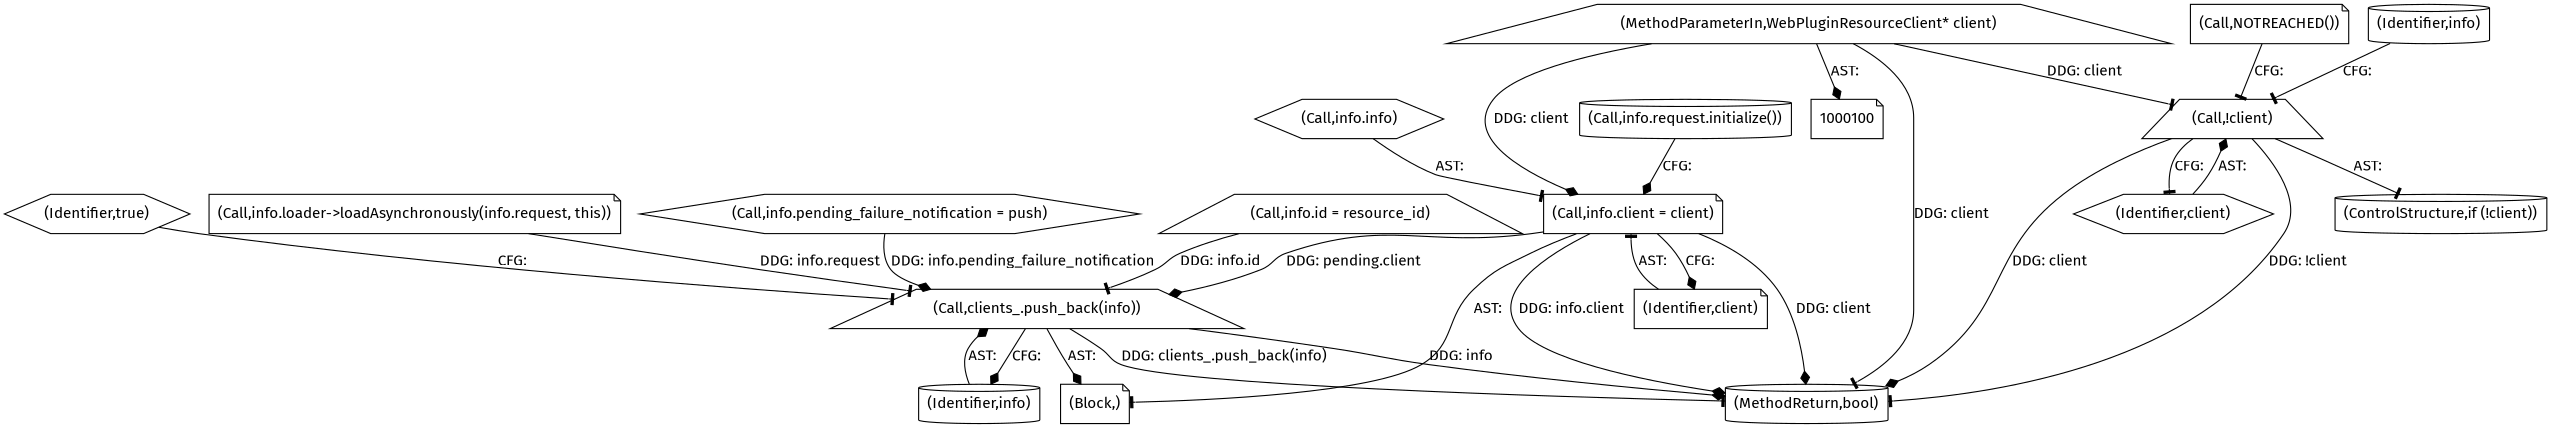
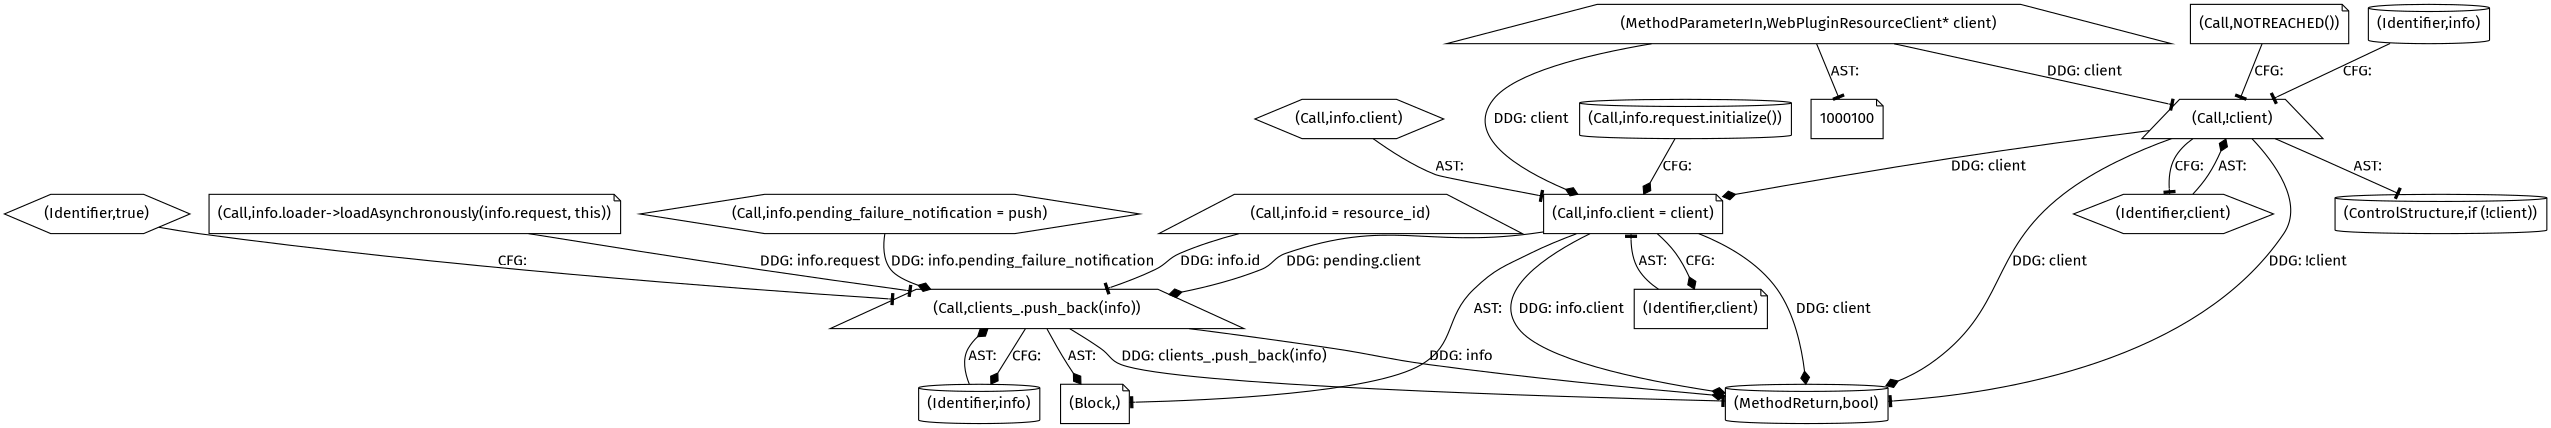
(1827, 69) -> (1827, 69)
(1349, 119) -> (1349, 119)
none -> (1942, 160)
(1914, 211) -> none
